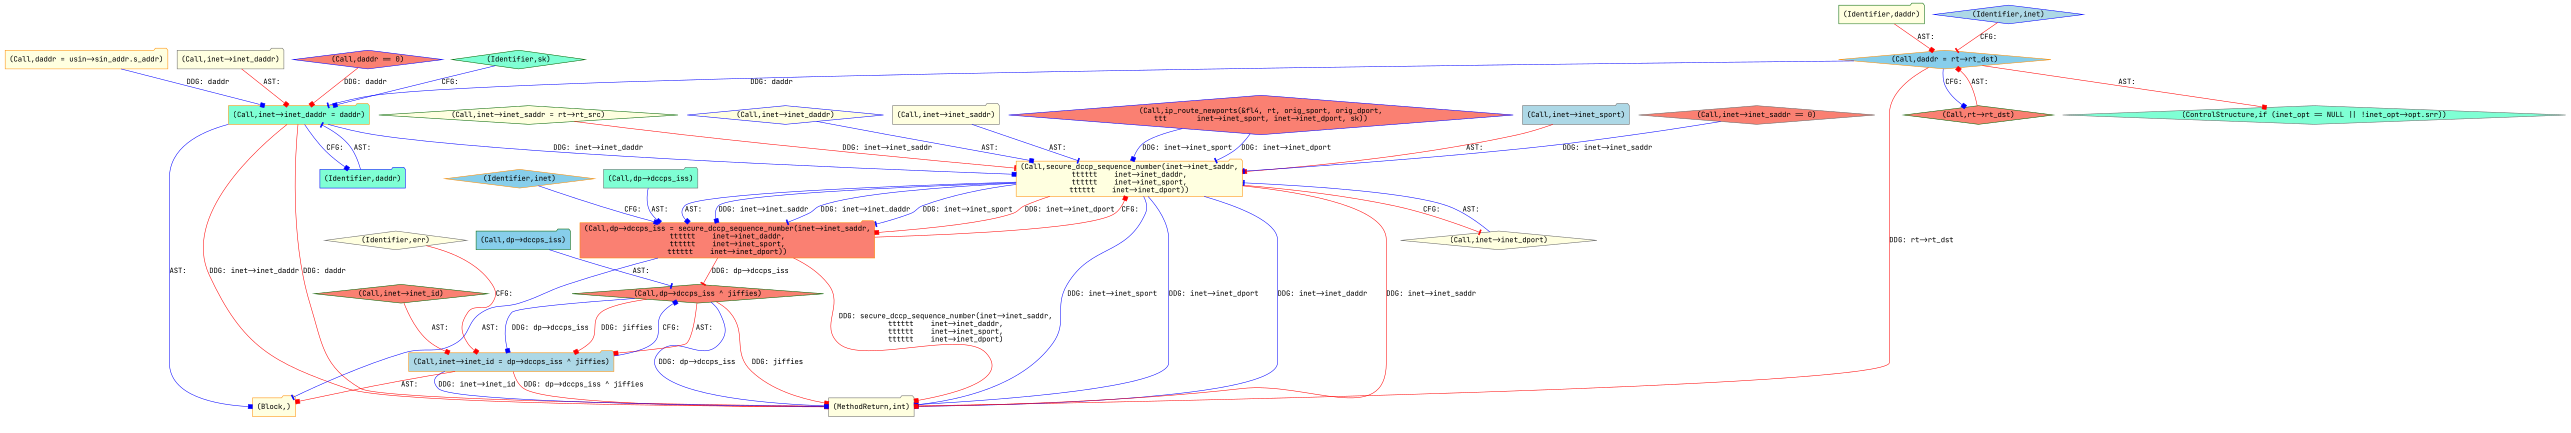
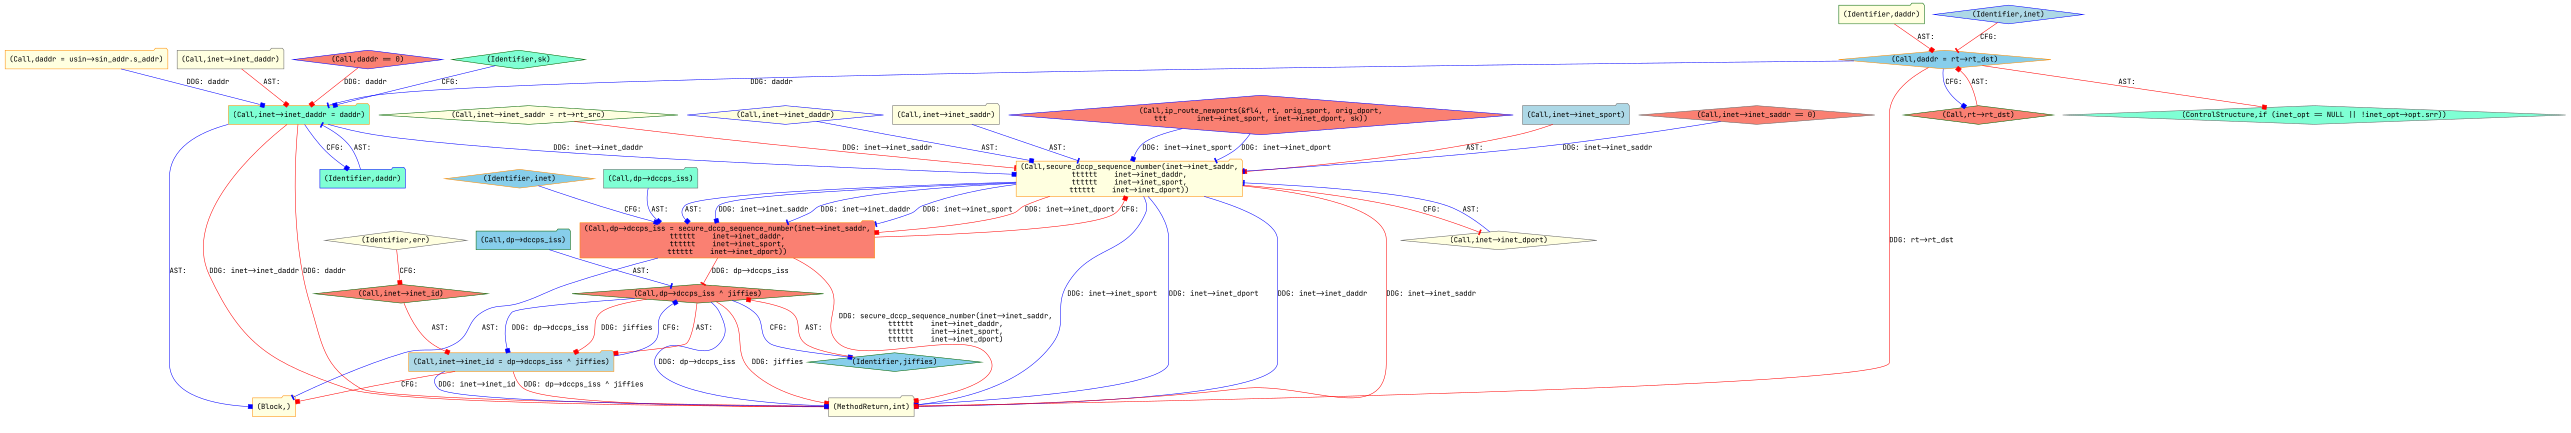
(495, 289) -> (398, 264)
none -> (895, 362)
(412, 385) -> (412, 385)
